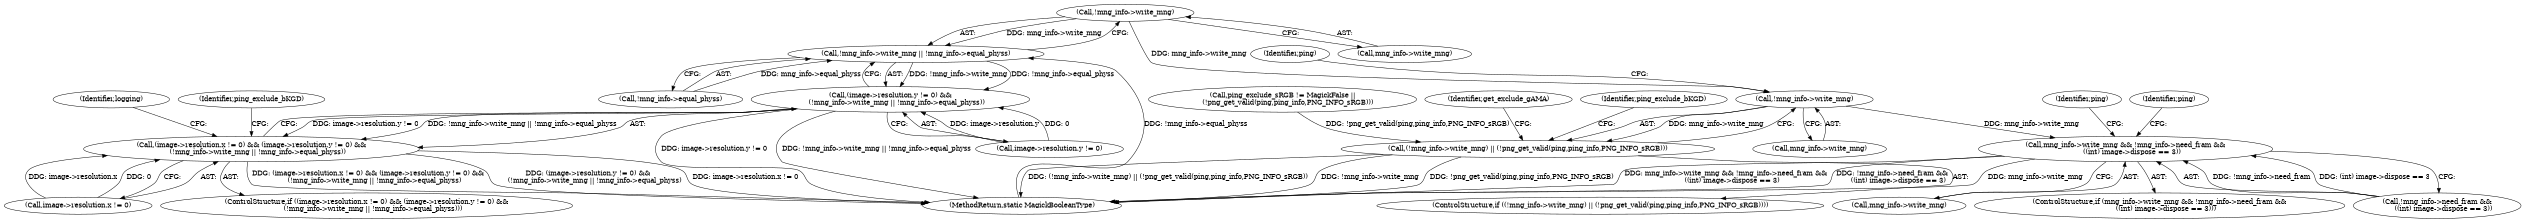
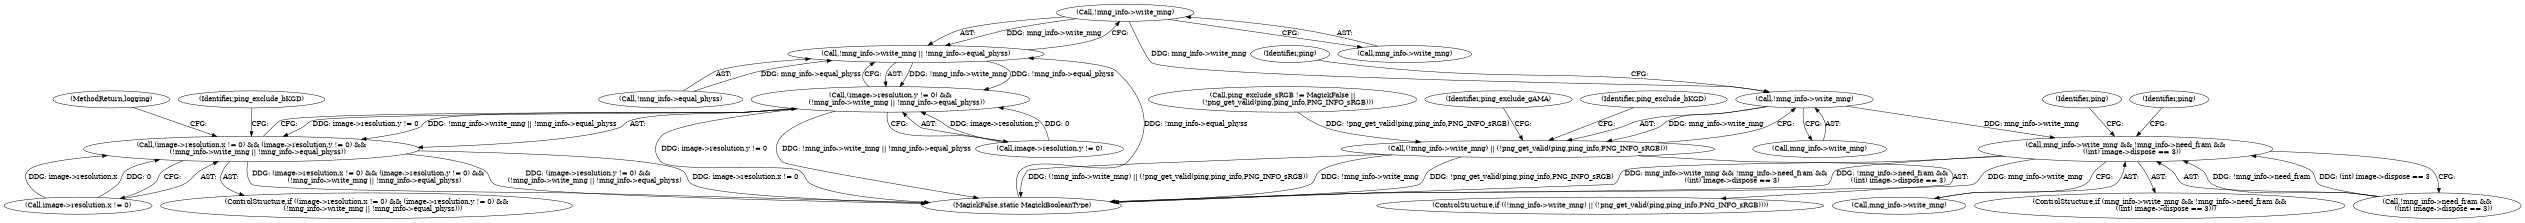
(732, 62) -> none
(111, 99) -> (111, 99)
(1499, 99) -> (1499, 99)
(1022, 206) -> (1022, 206)
